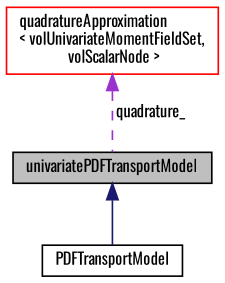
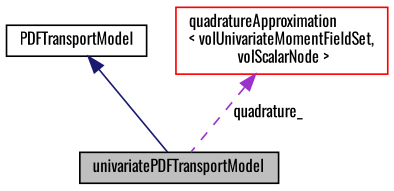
(112, 223) -> (133, 111)
